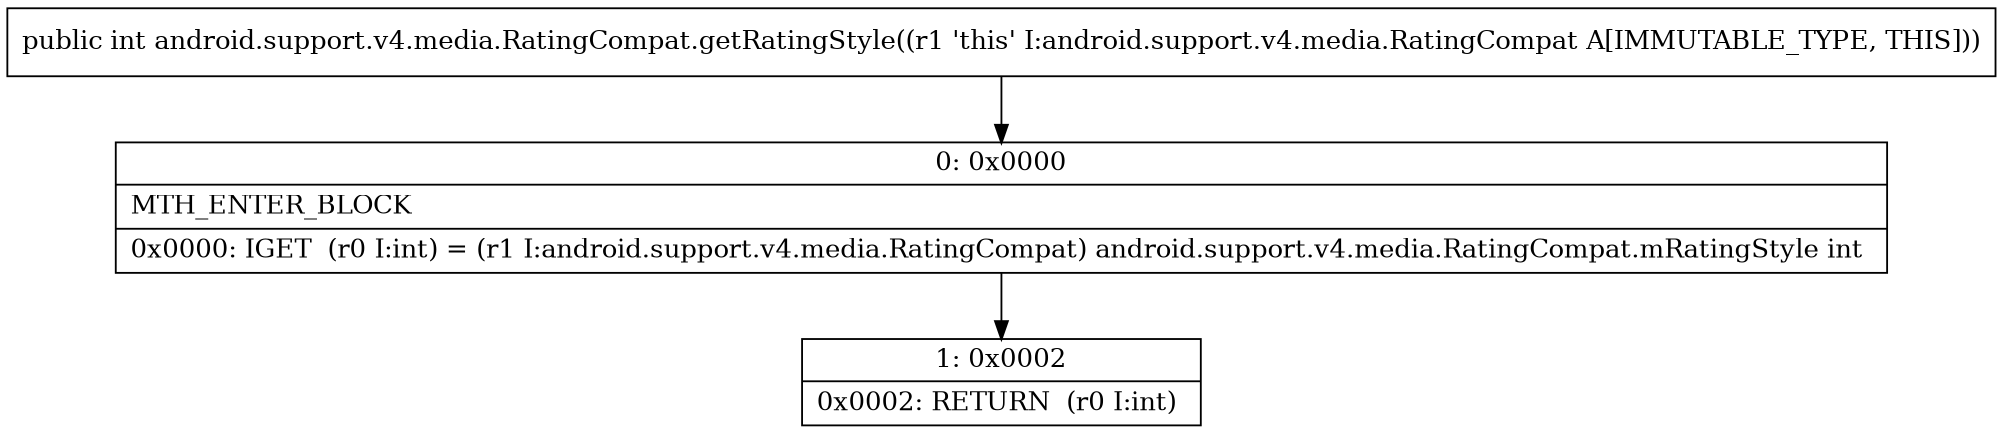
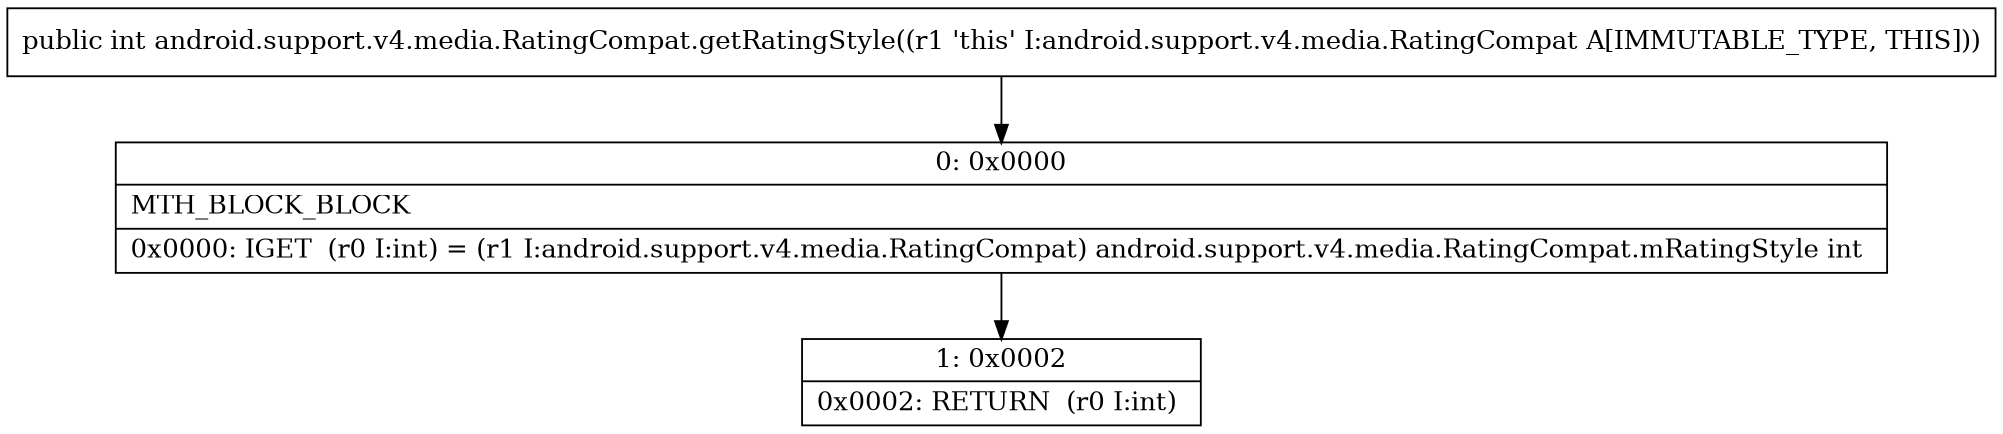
(272, 206) -> (271, 206)
